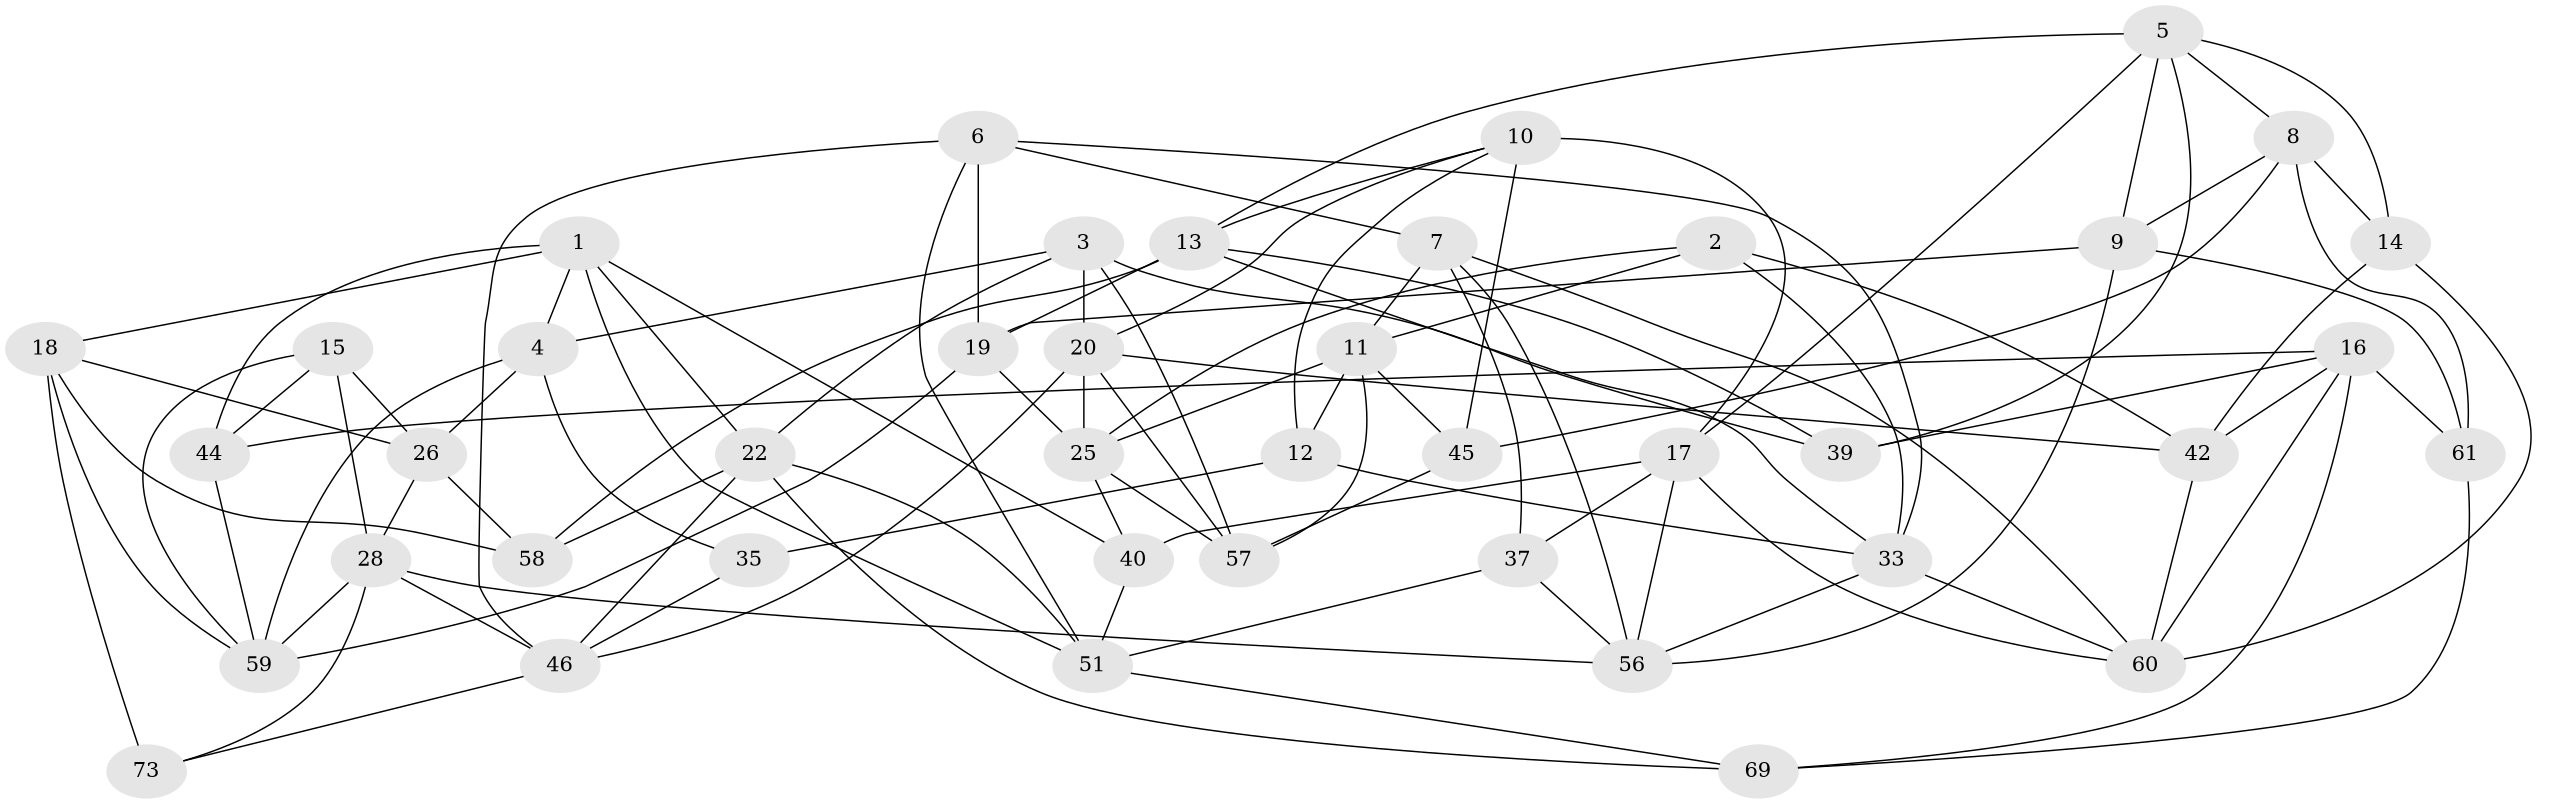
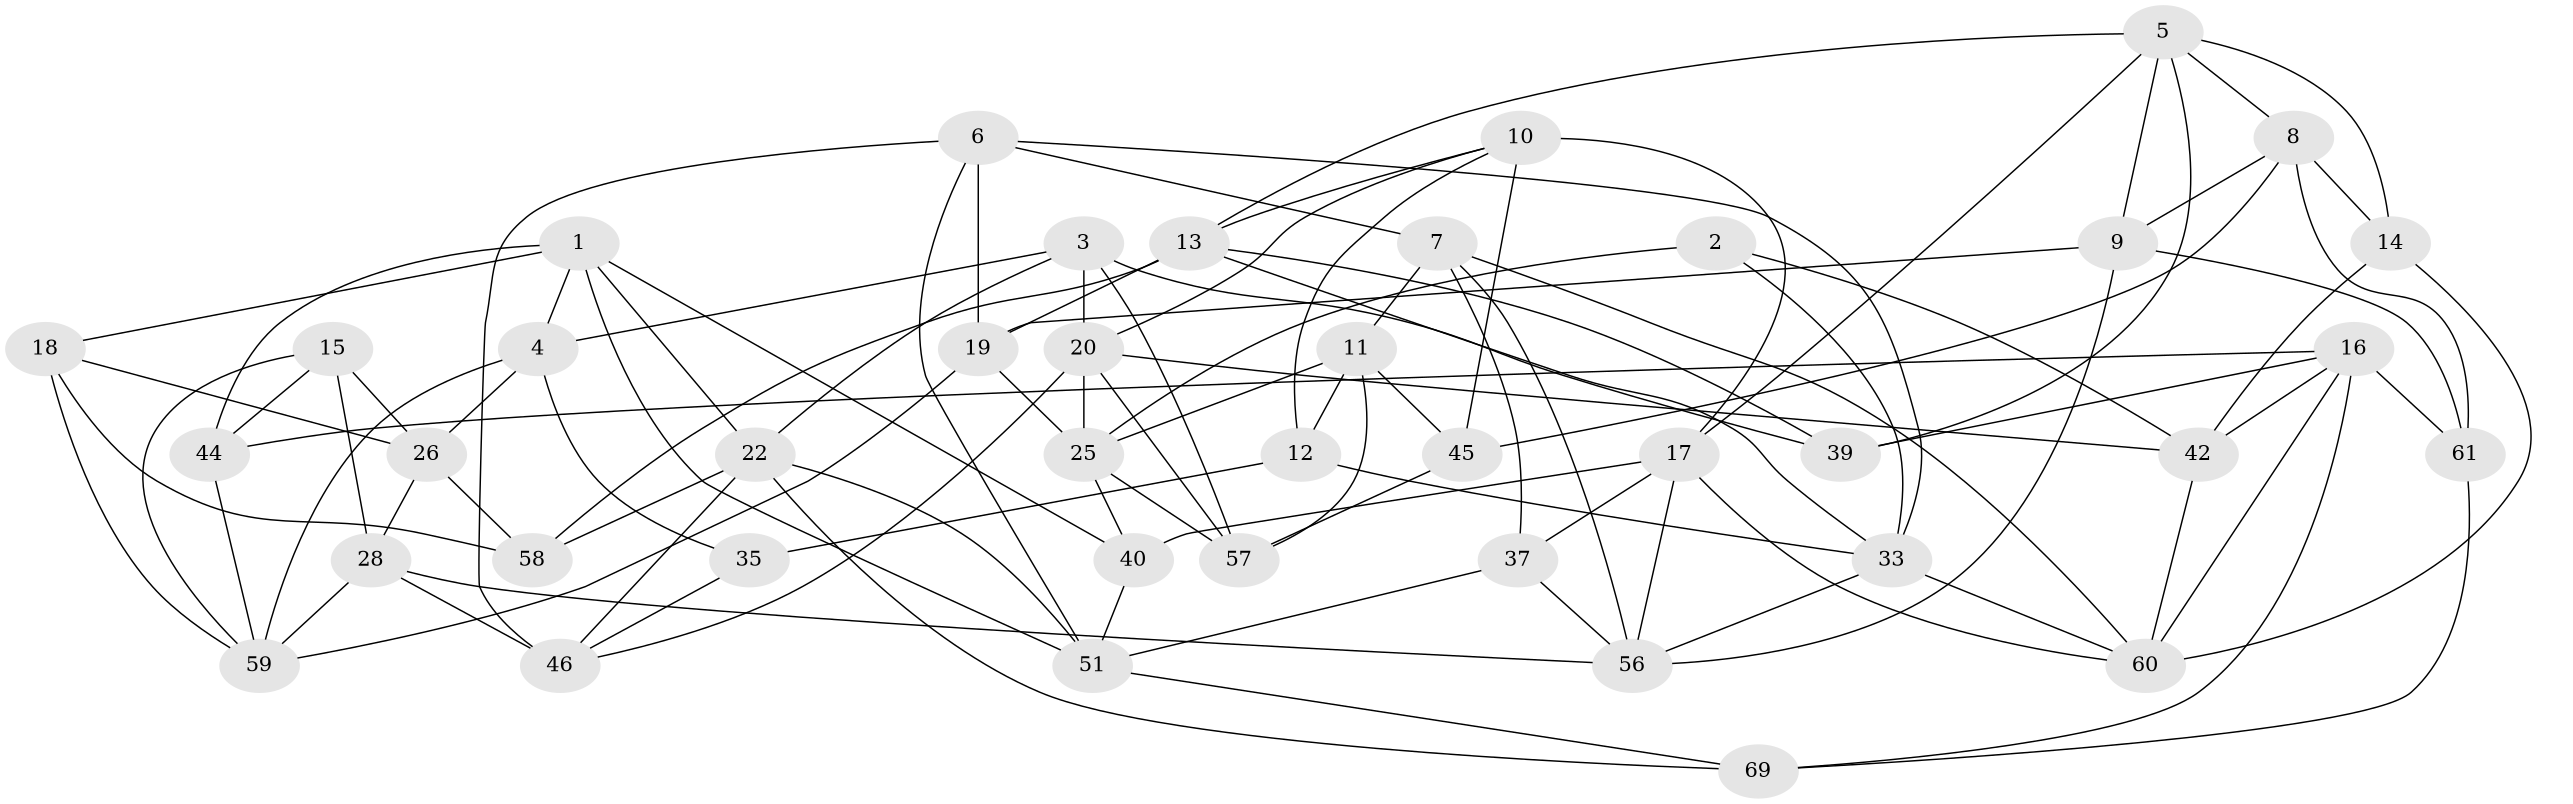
(1536, 296) -> none
(147, 771) -> none
